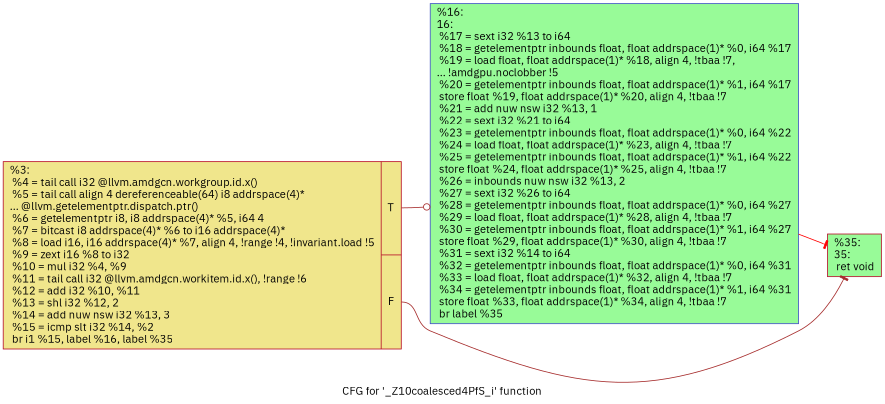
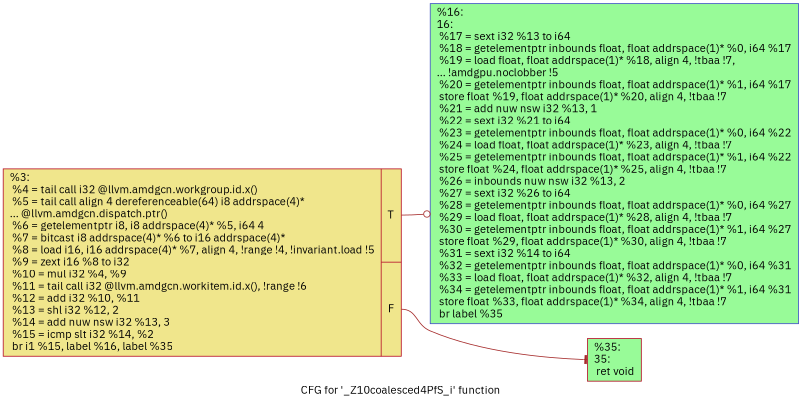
(104, 207) -> (89, 214)
(811, 239) -> none
